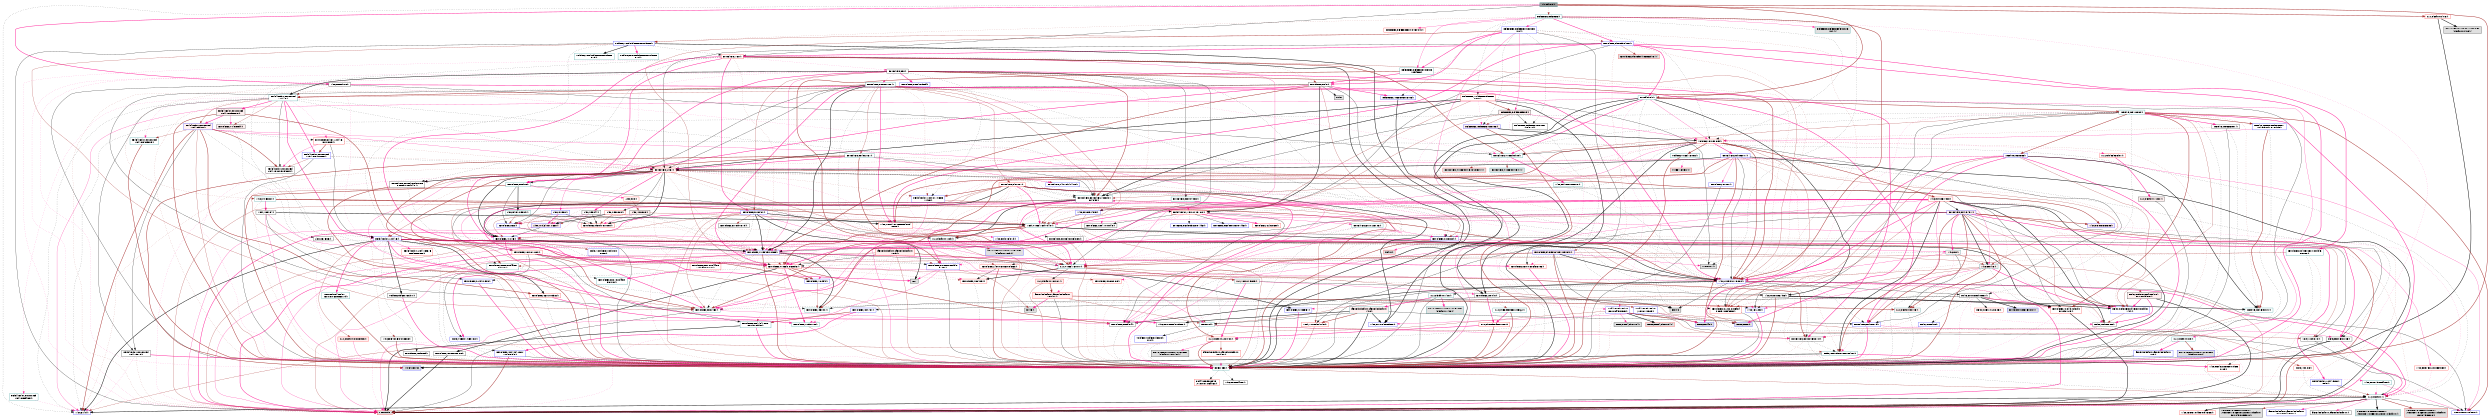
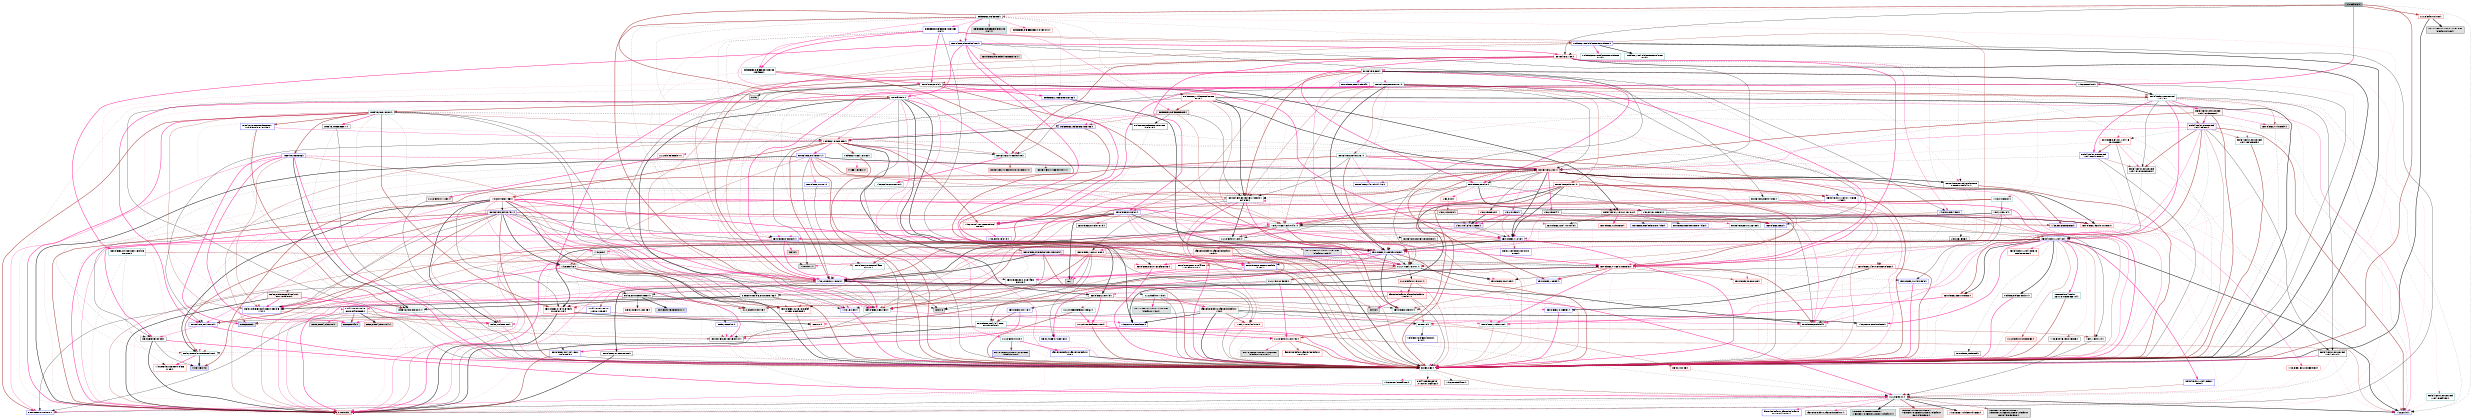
(1776, 296) -> (759, 296)
none -> (817, 325)
